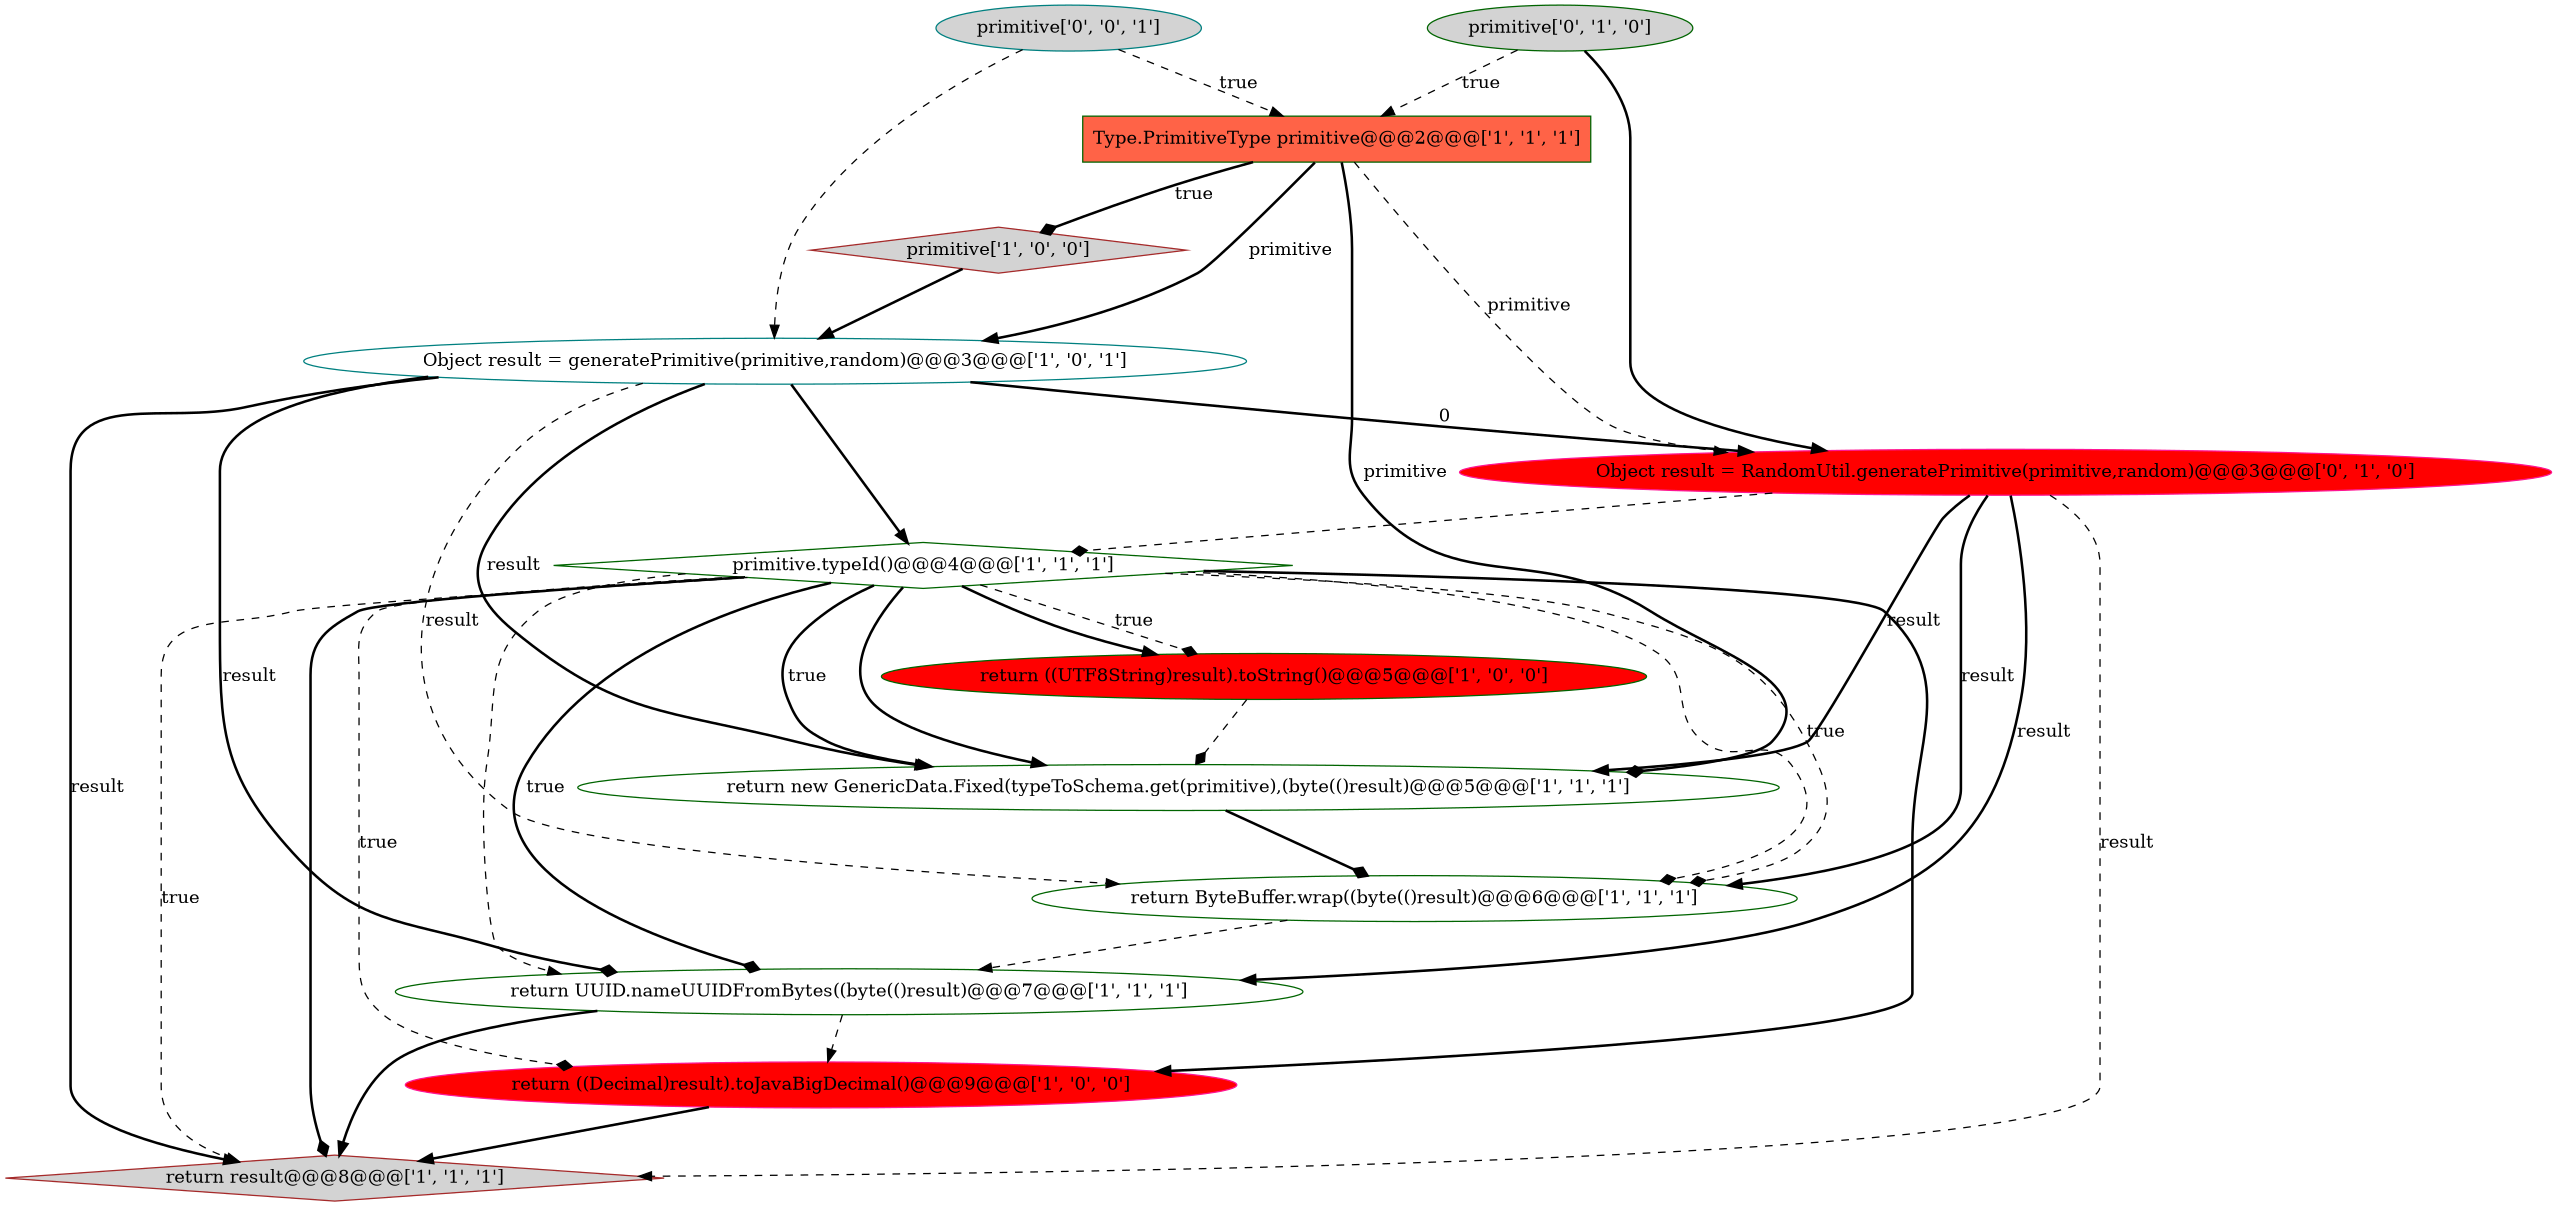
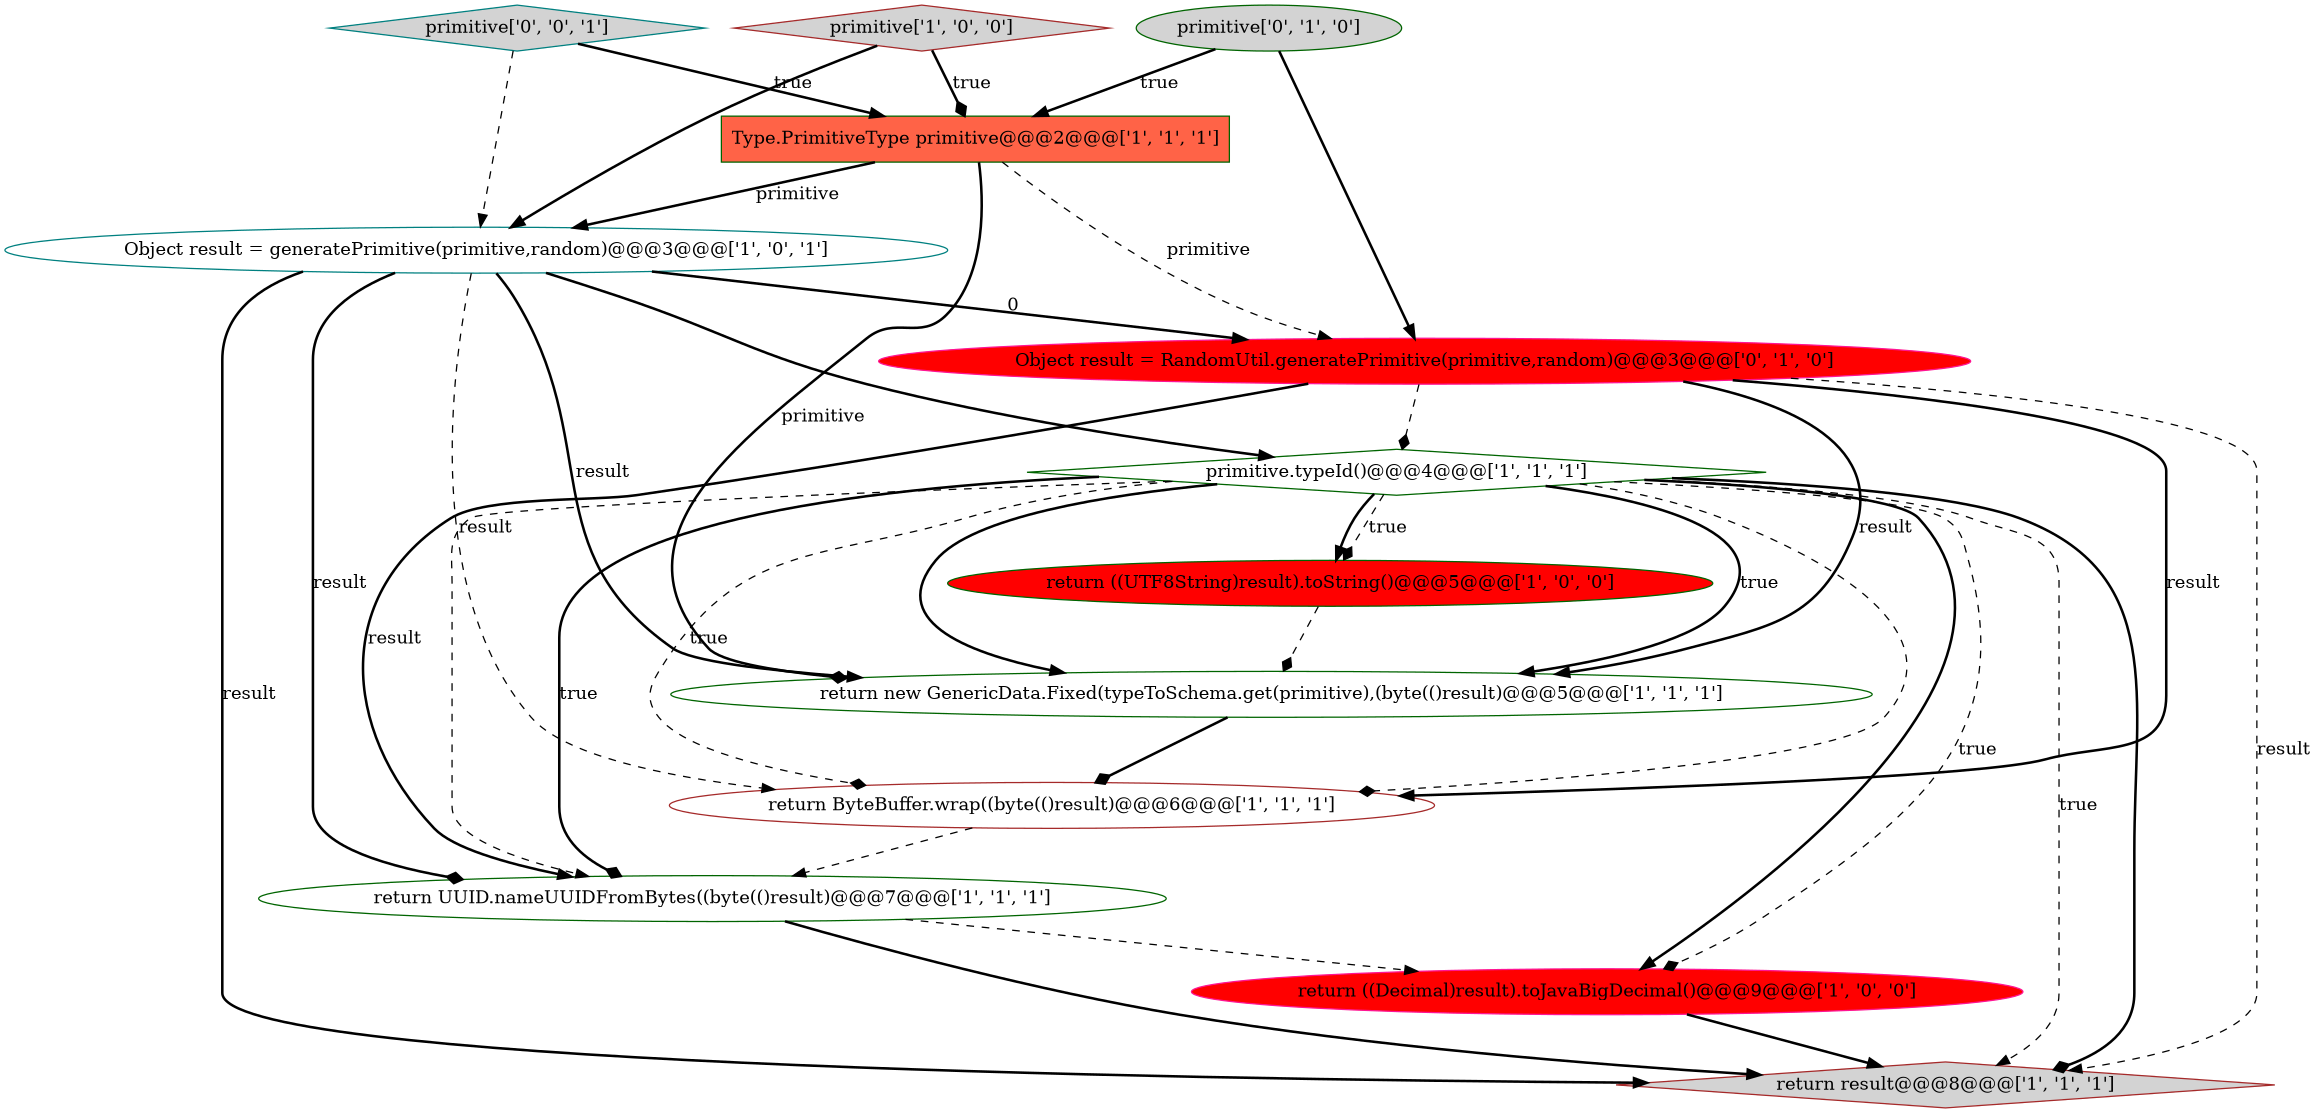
(1069, 28) -> (517, 28)
(1195, 80) -> (724, 78)
(1455, 80) -> (1131, 80)
(1154, 192) -> (945, 76)
(1415, 899) -> (1052, 805)
